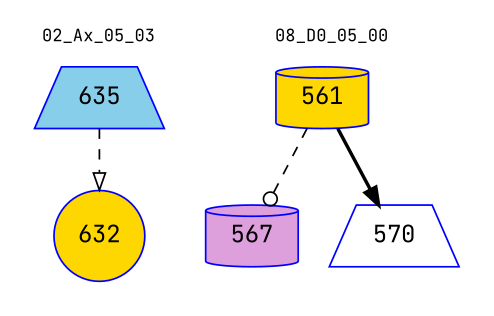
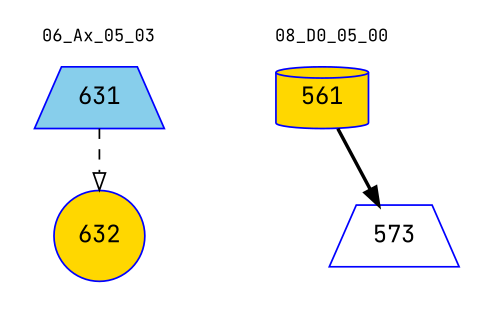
(99, 37) -> (99, 37)
(99, 98) -> (99, 98)
(252, 236) -> none
(394, 236) -> (394, 236)
